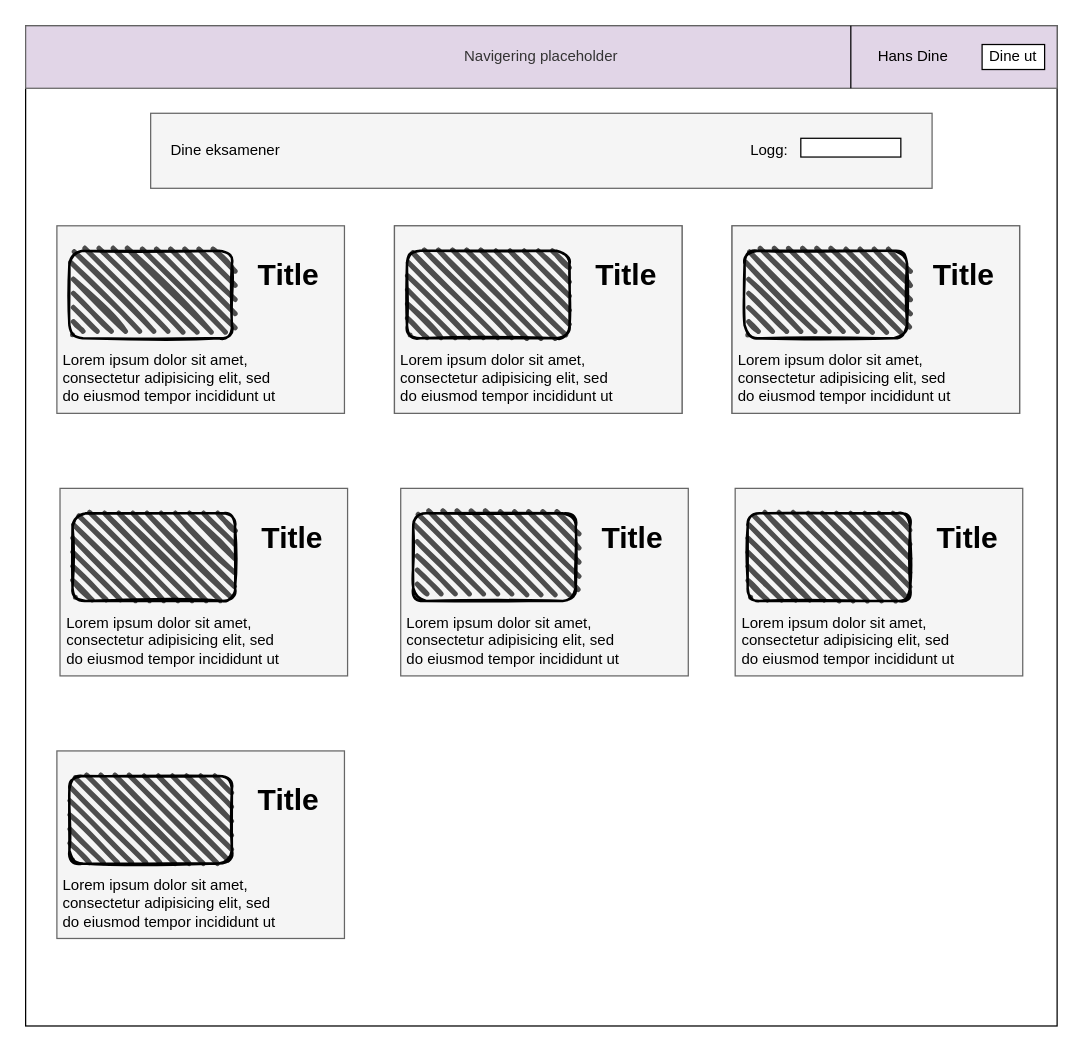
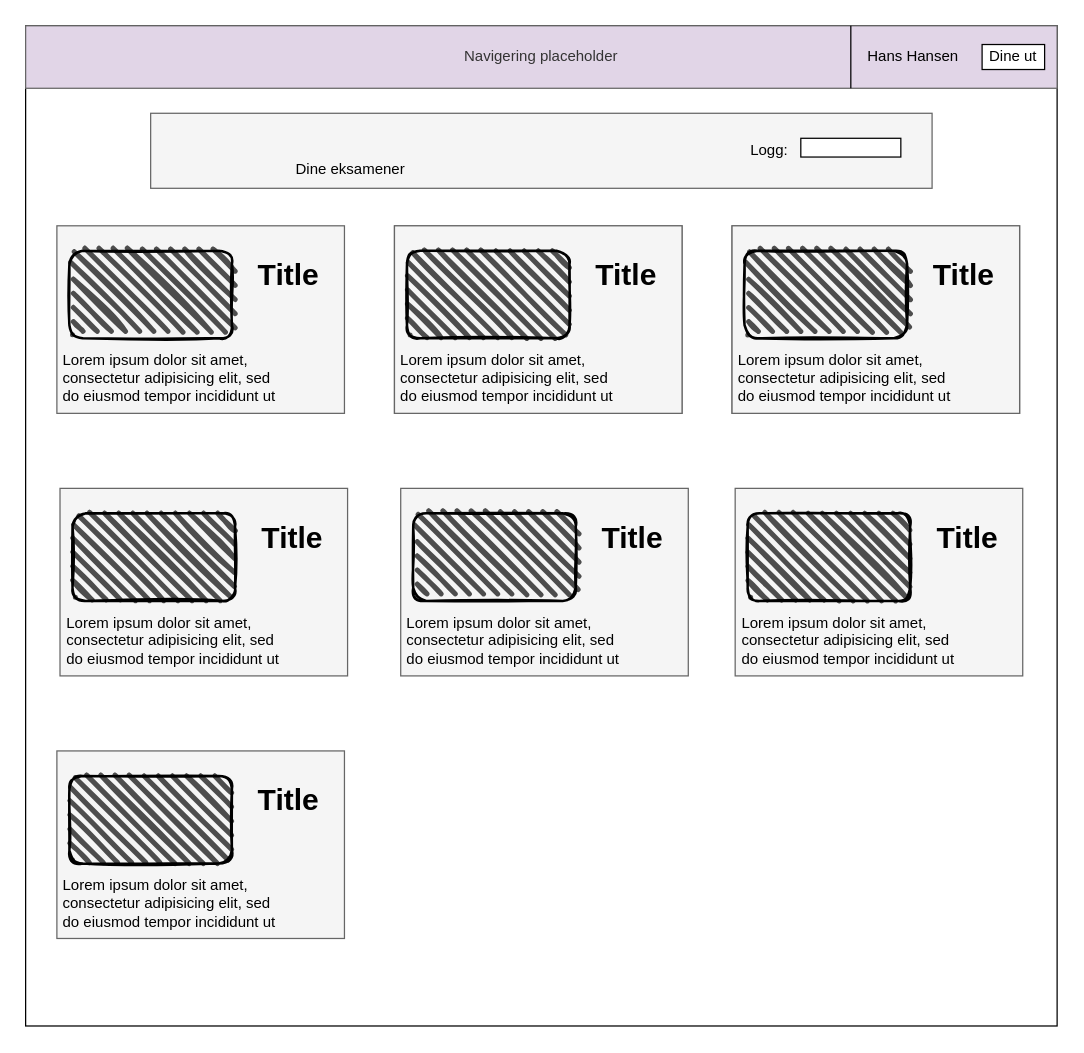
(913, 57) -> (913, 57)
(226, 151) -> (351, 169)
